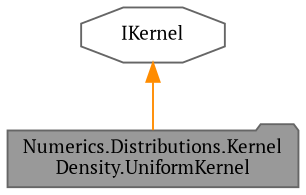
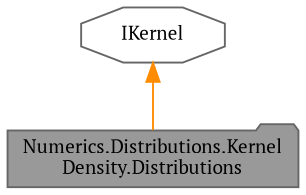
(153, 159) -> (153, 159)
